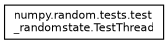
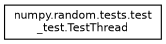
(84, 22) -> (83, 22)
